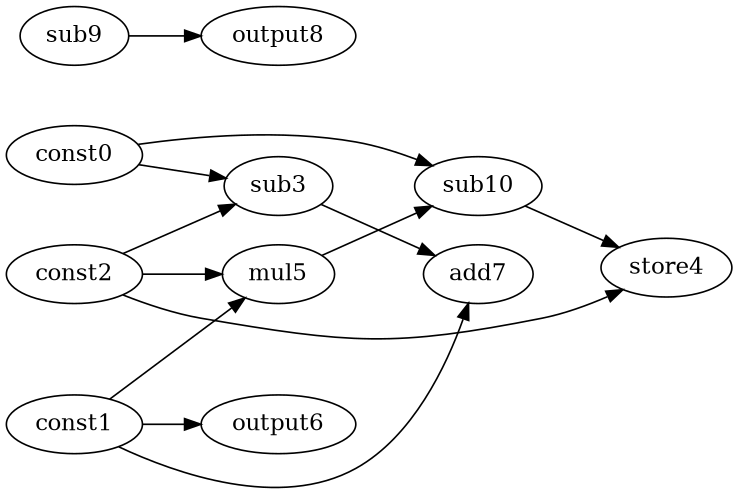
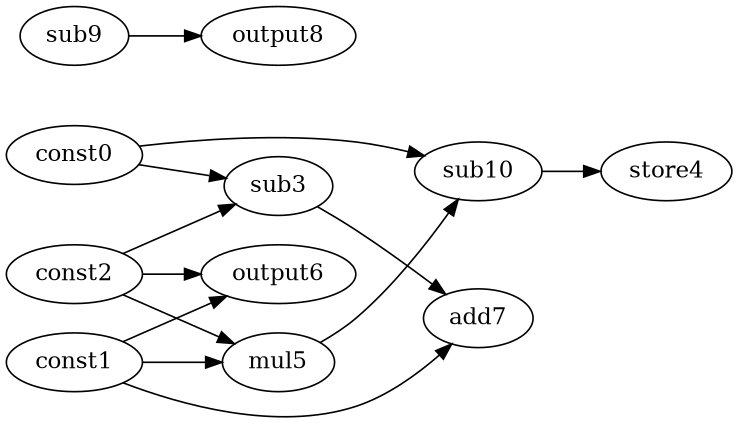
(365, 339) -> (163, 274)
